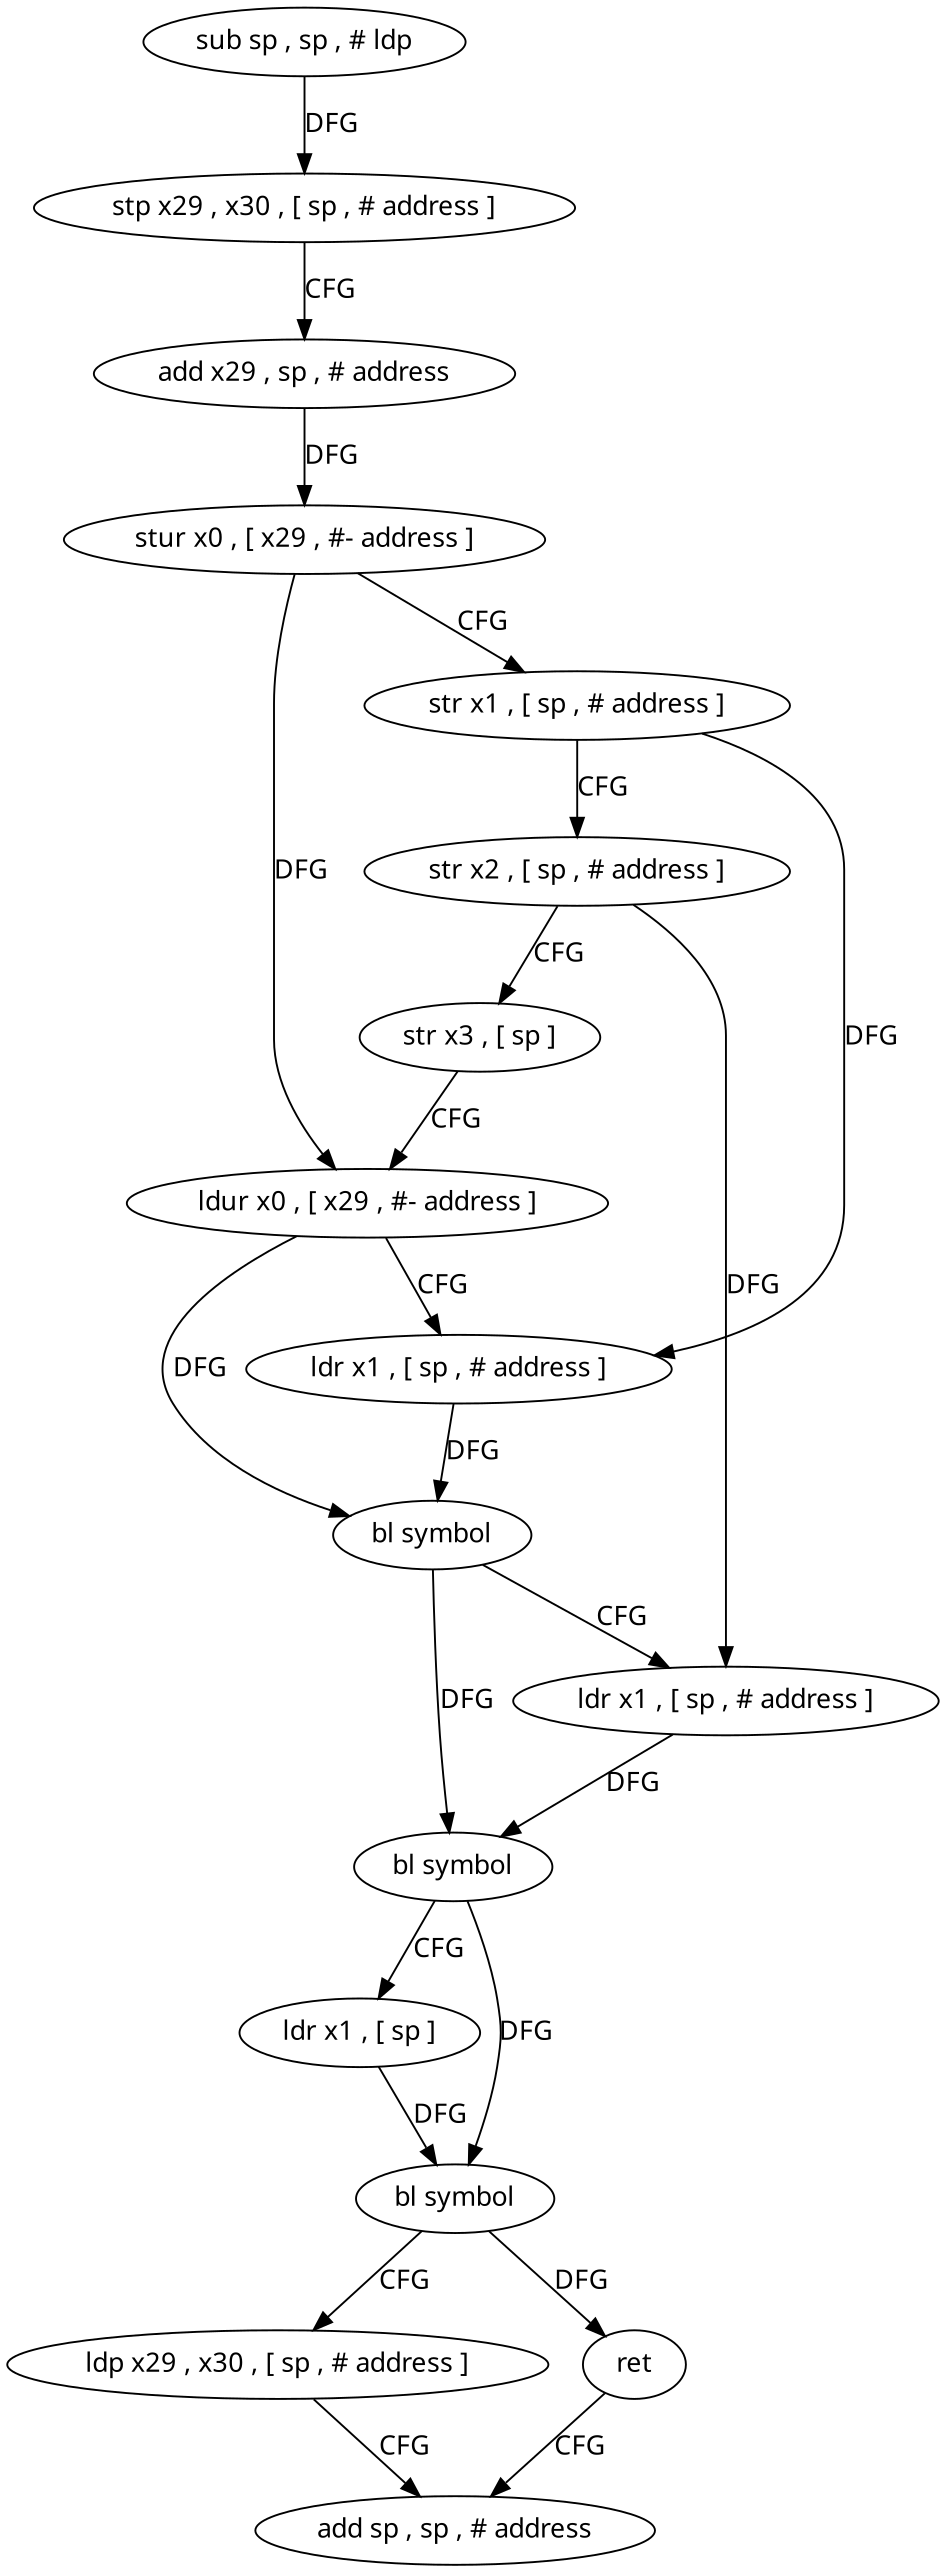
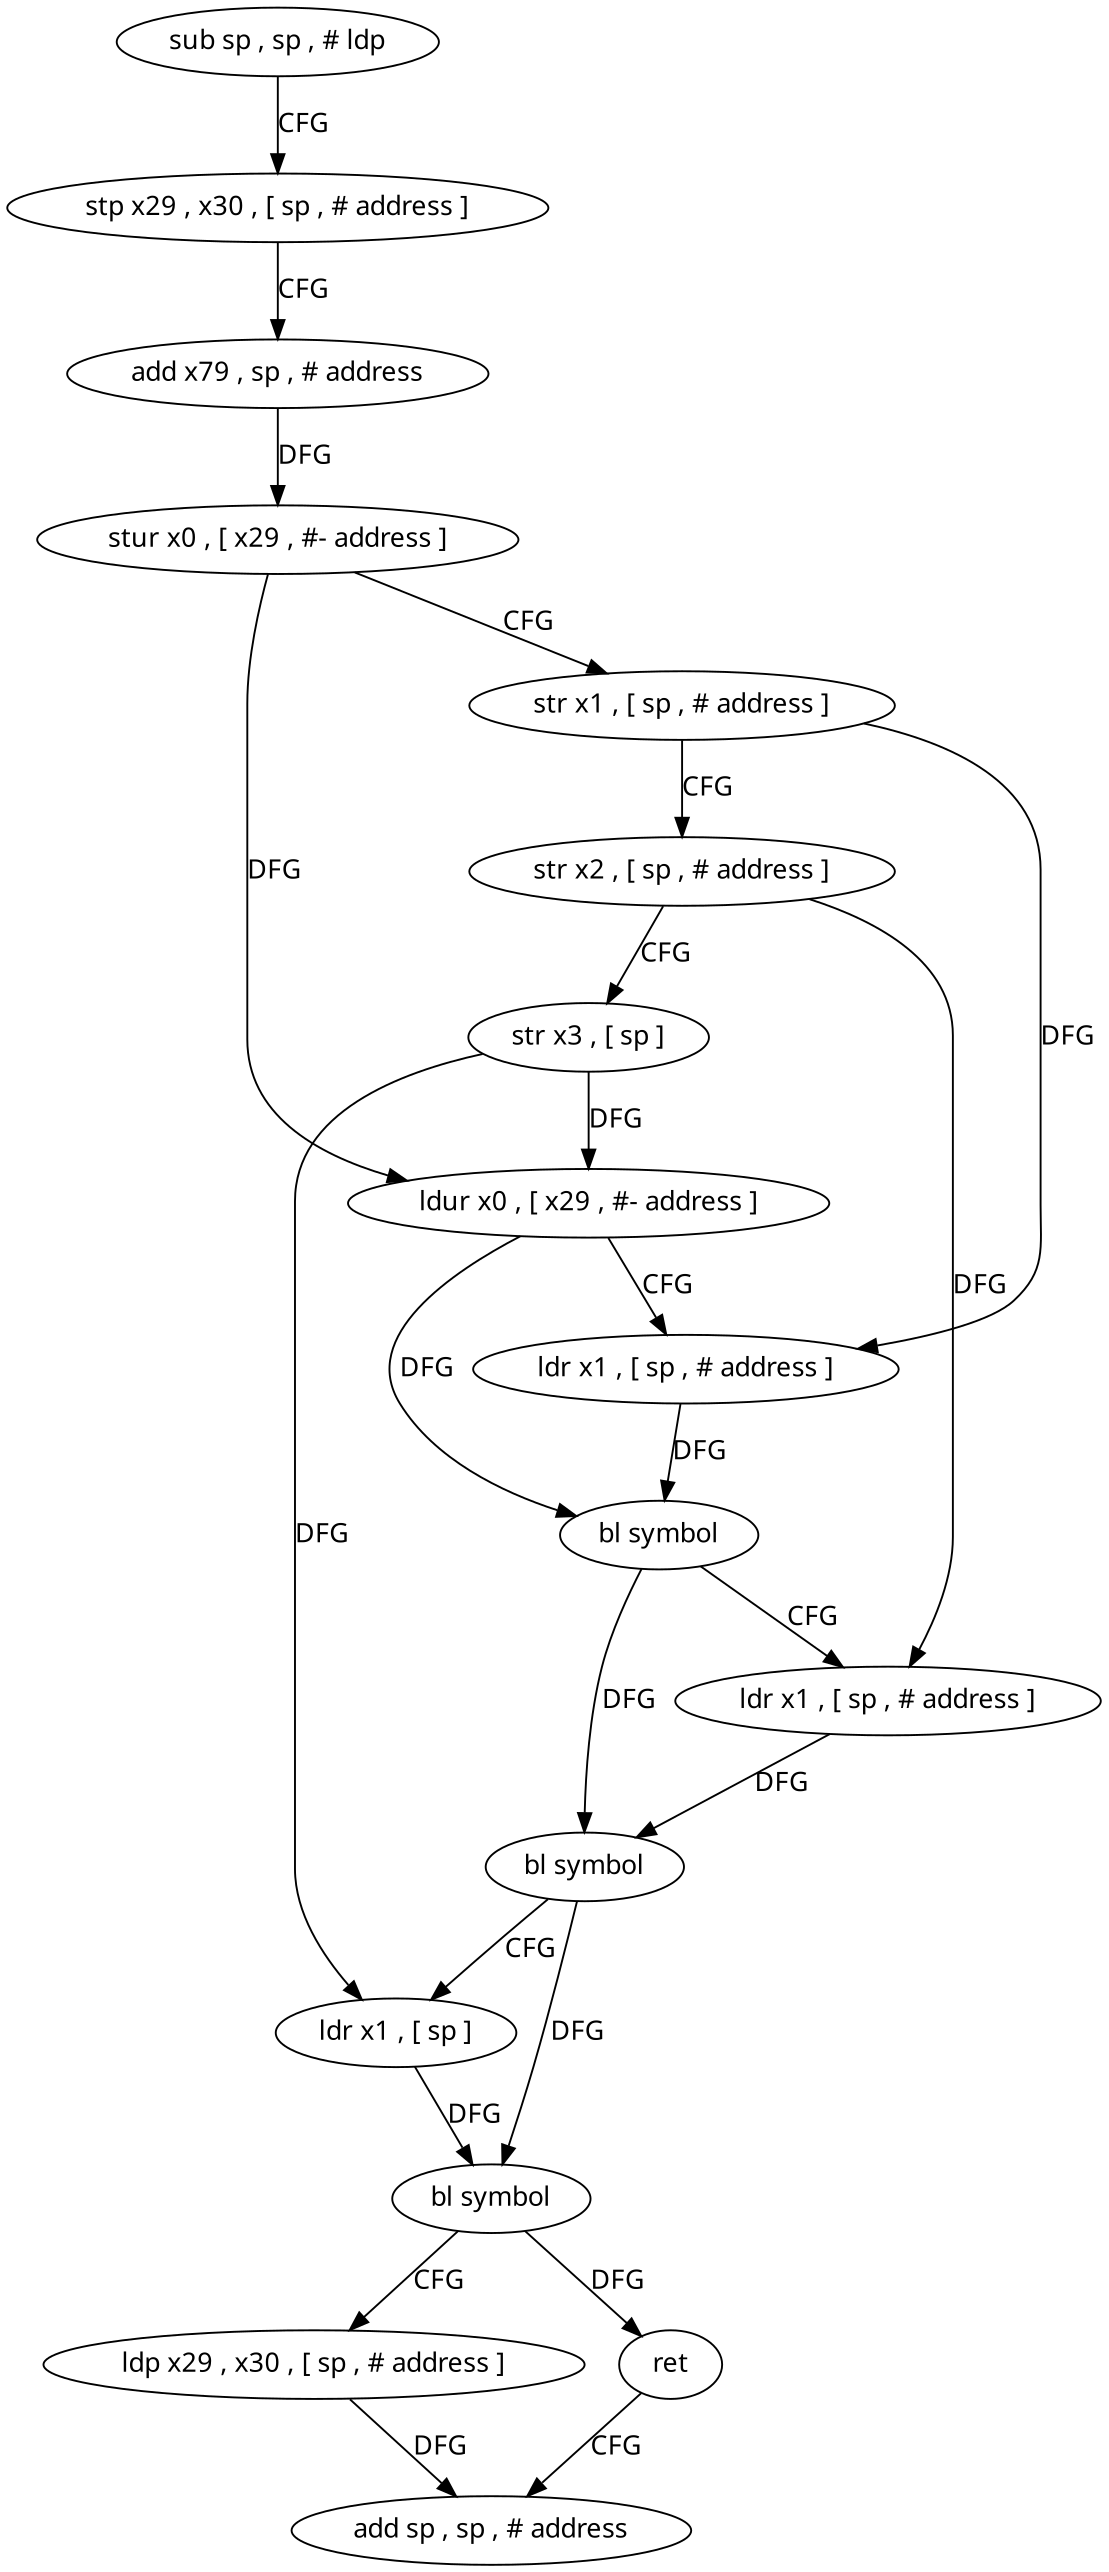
(332, 125) -> (305, 125)
(305, 374) -> (278, 374)
(457, 1120) -> (616, 1120)
none -> (295, 1472)
(406, 2448) -> (441, 2448)
